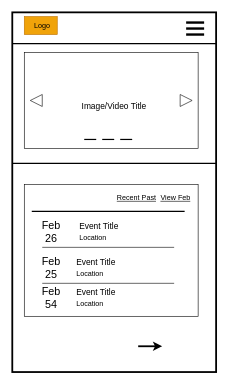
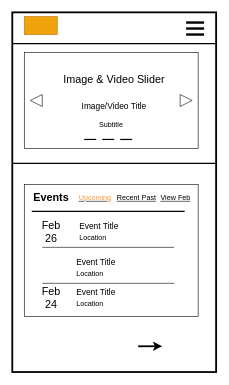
(42, 26) -> none
none -> (114, 80)
none -> (111, 125)
none -> (51, 198)
none -> (96, 198)
(51, 269) -> none
(51, 299) -> (51, 299)
